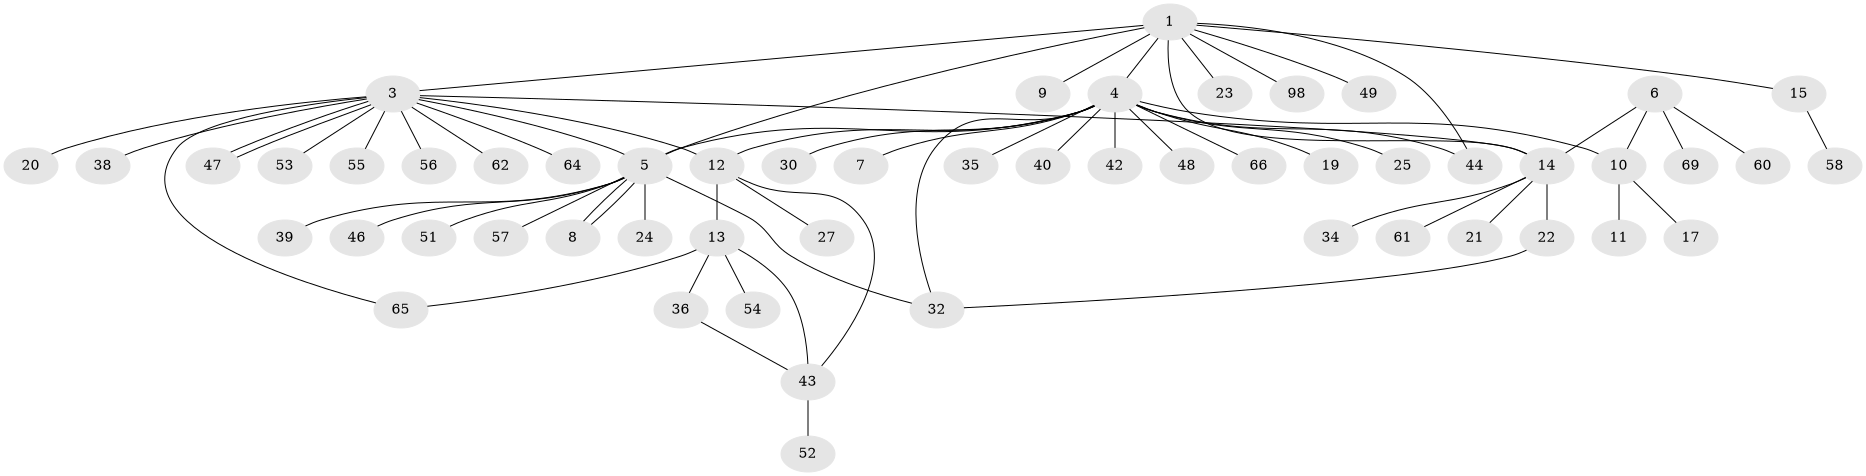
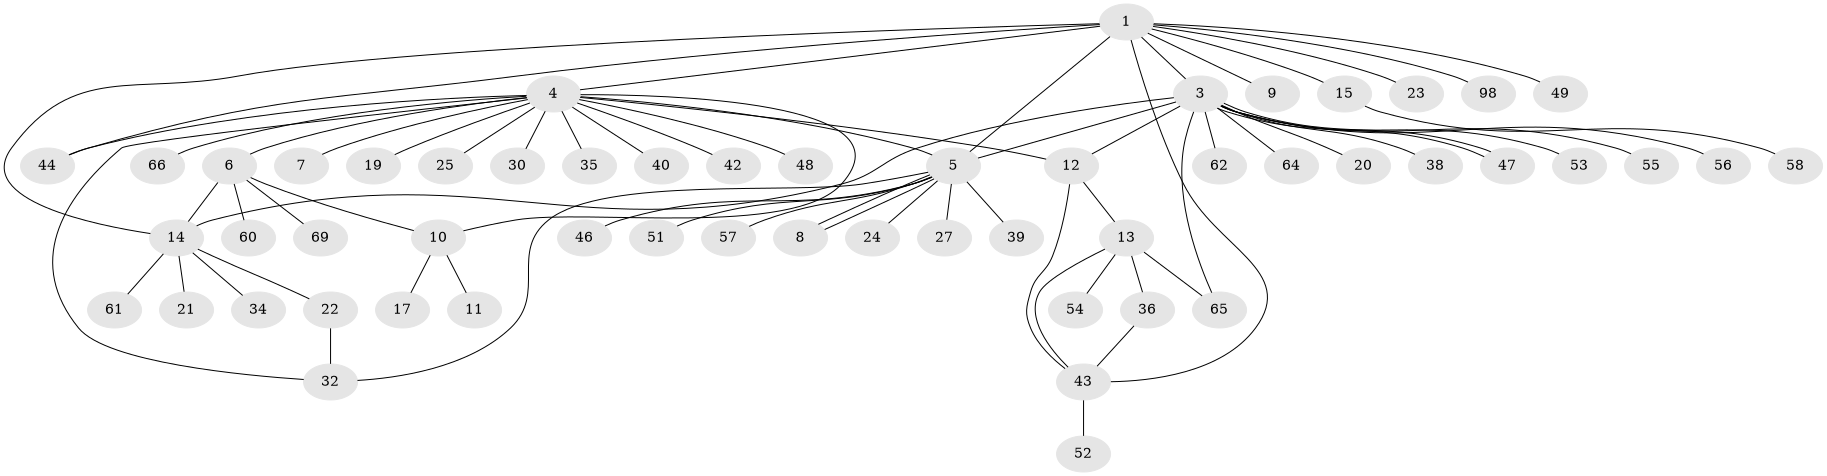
none -> (366, 122)
(772, 202) -> (949, 202)
none -> (1242, 253)
